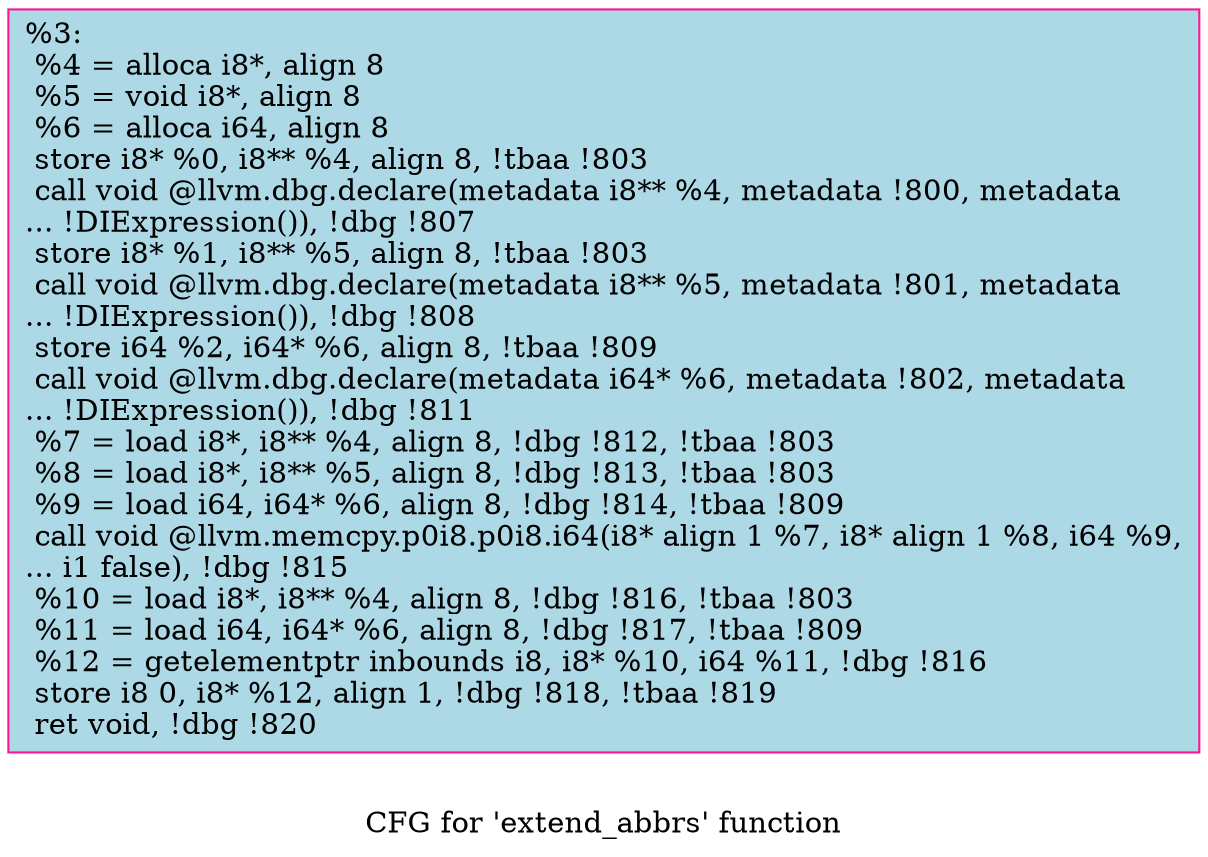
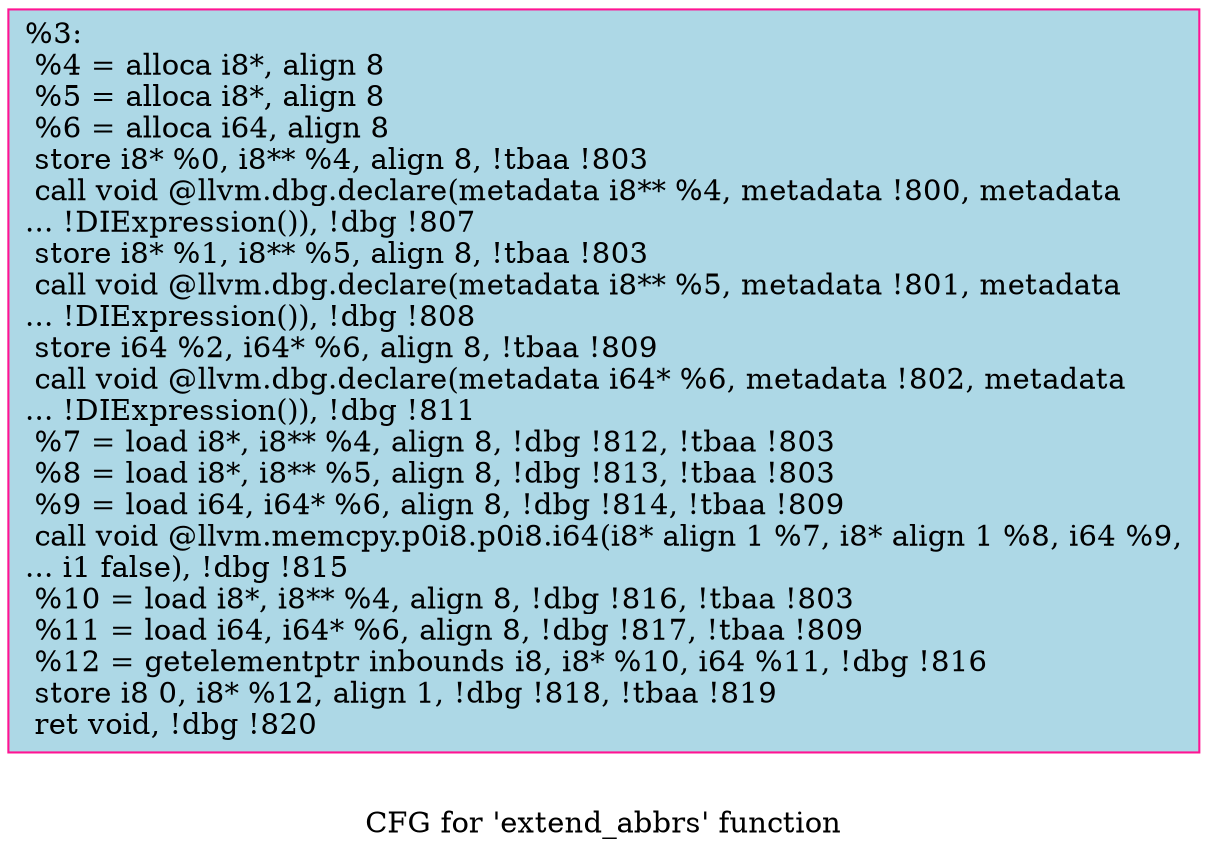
(194, 97) -> (205, 97)
